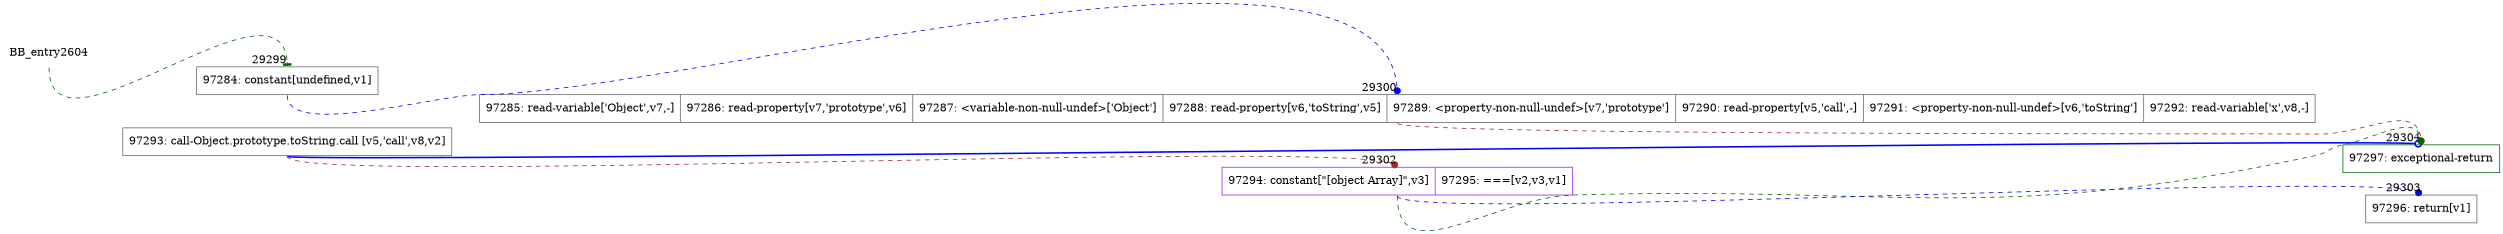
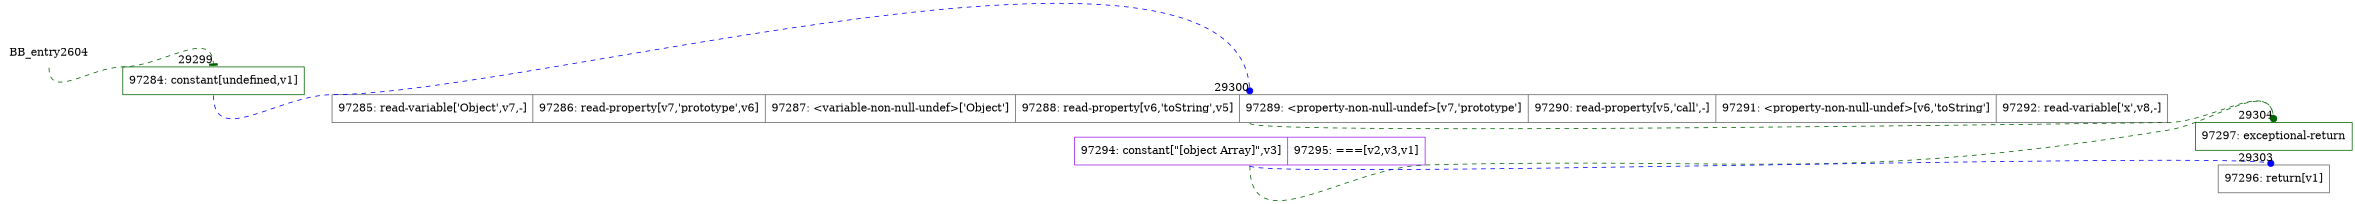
(287, 81) -> (214, 81)
(1914, 133) -> (1767, 127)
(287, 142) -> none
